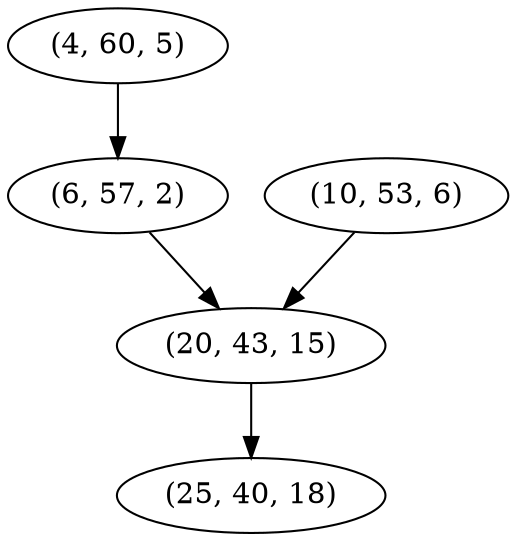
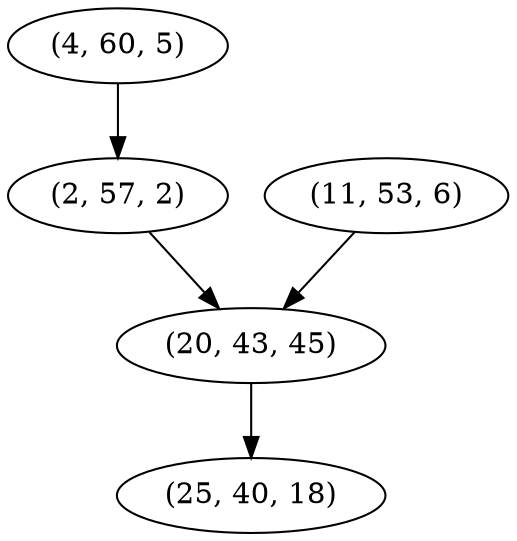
(118, 196) -> (118, 196)
(387, 196) -> (387, 196)
(251, 346) -> (251, 346)
